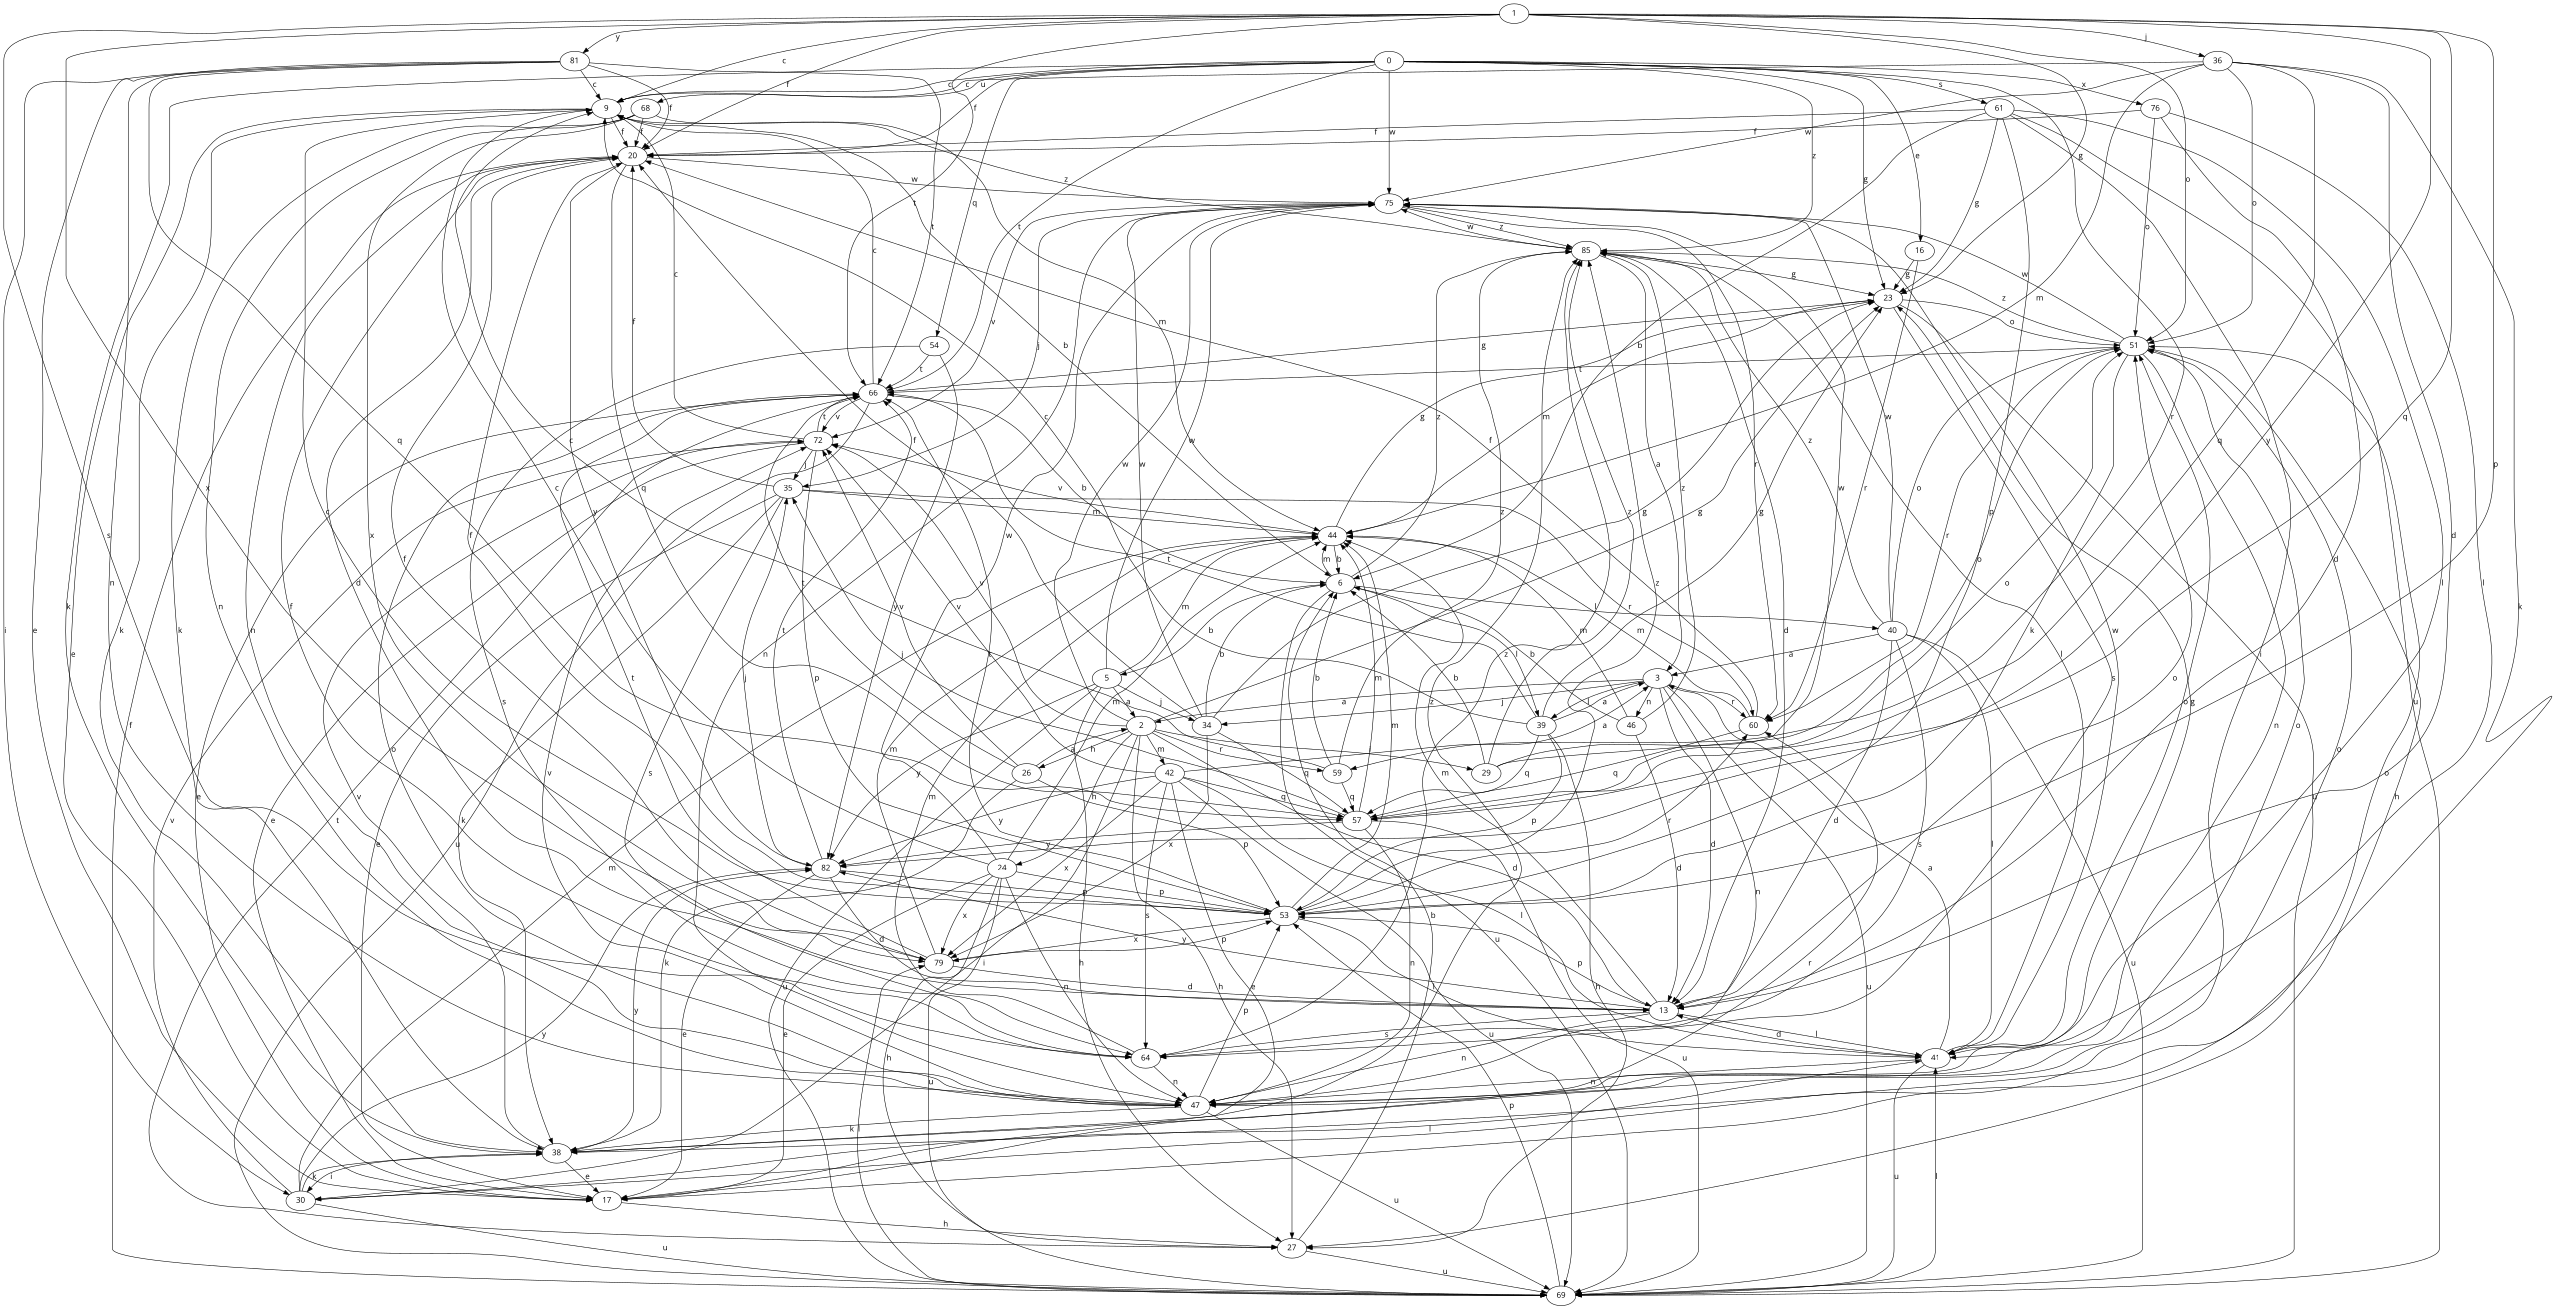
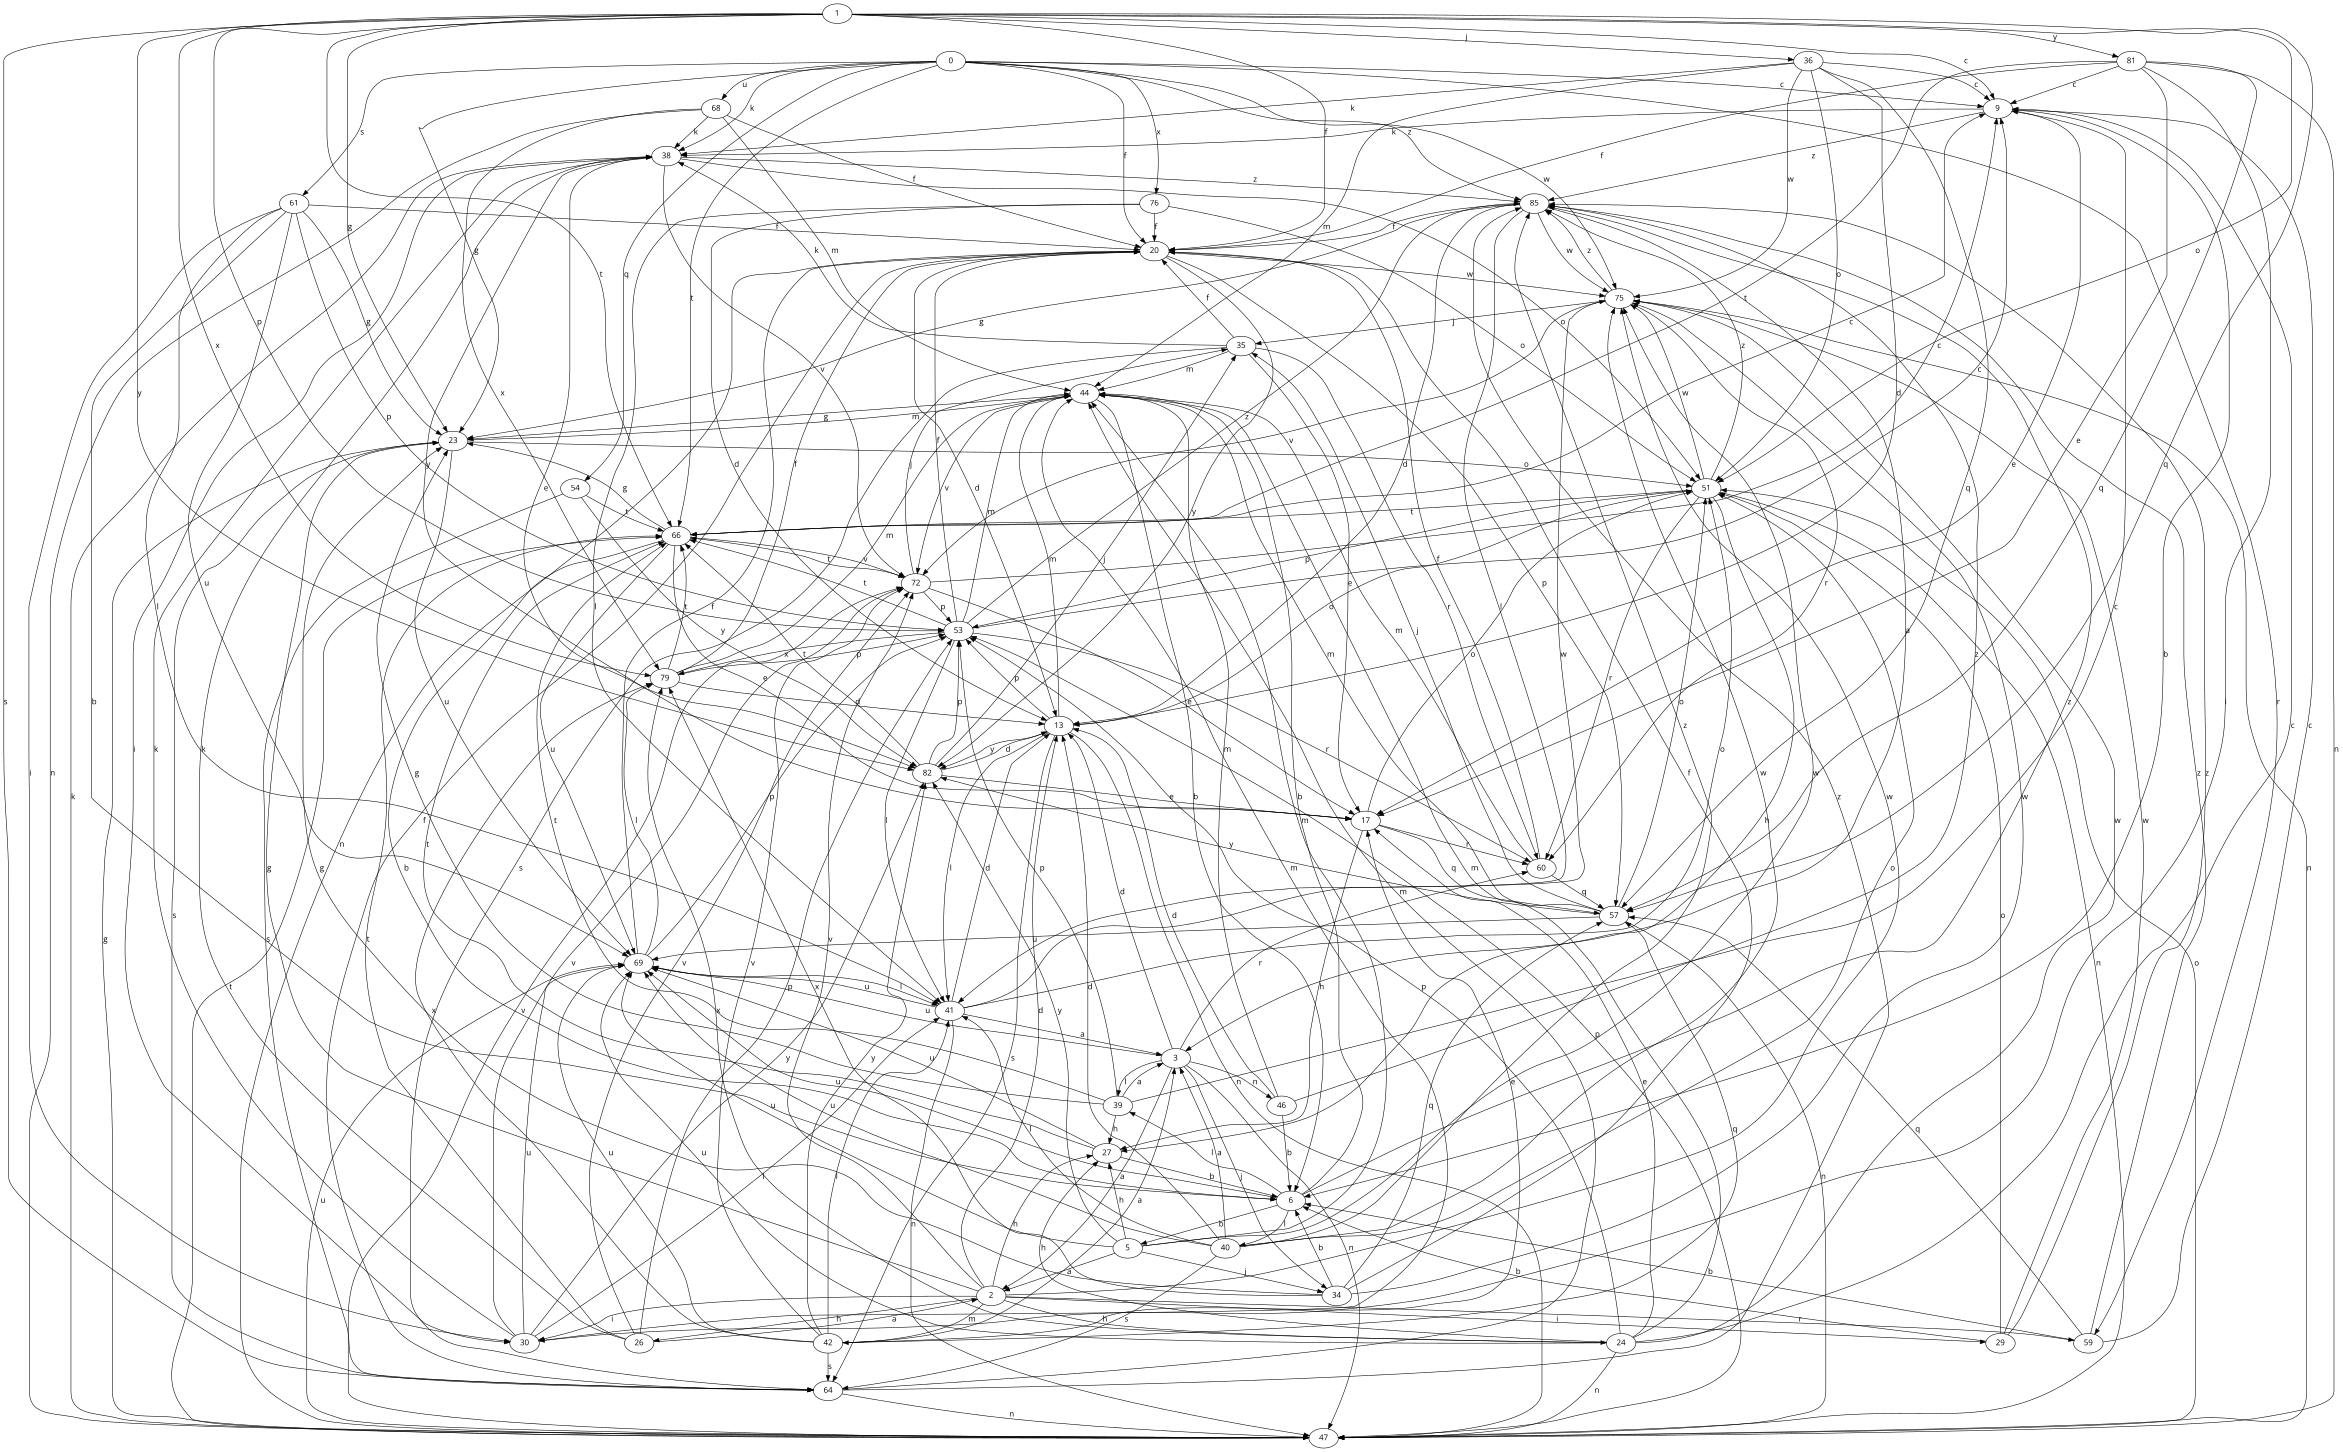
(618, 130) -> (1349, 237)
(1920, 251) -> none
(644, 489) -> (1544, 583)
(1327, 560) -> (1300, 797)
(2032, 631) -> (1308, 560)
(394, 750) -> (231, 987)
(1462, 792) -> (1474, 893)
